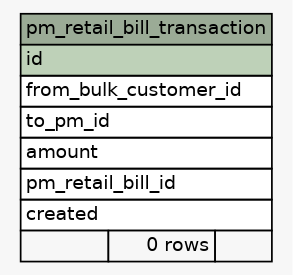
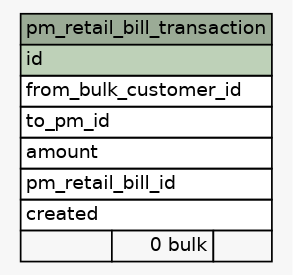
(178, 245) -> (179, 245)
